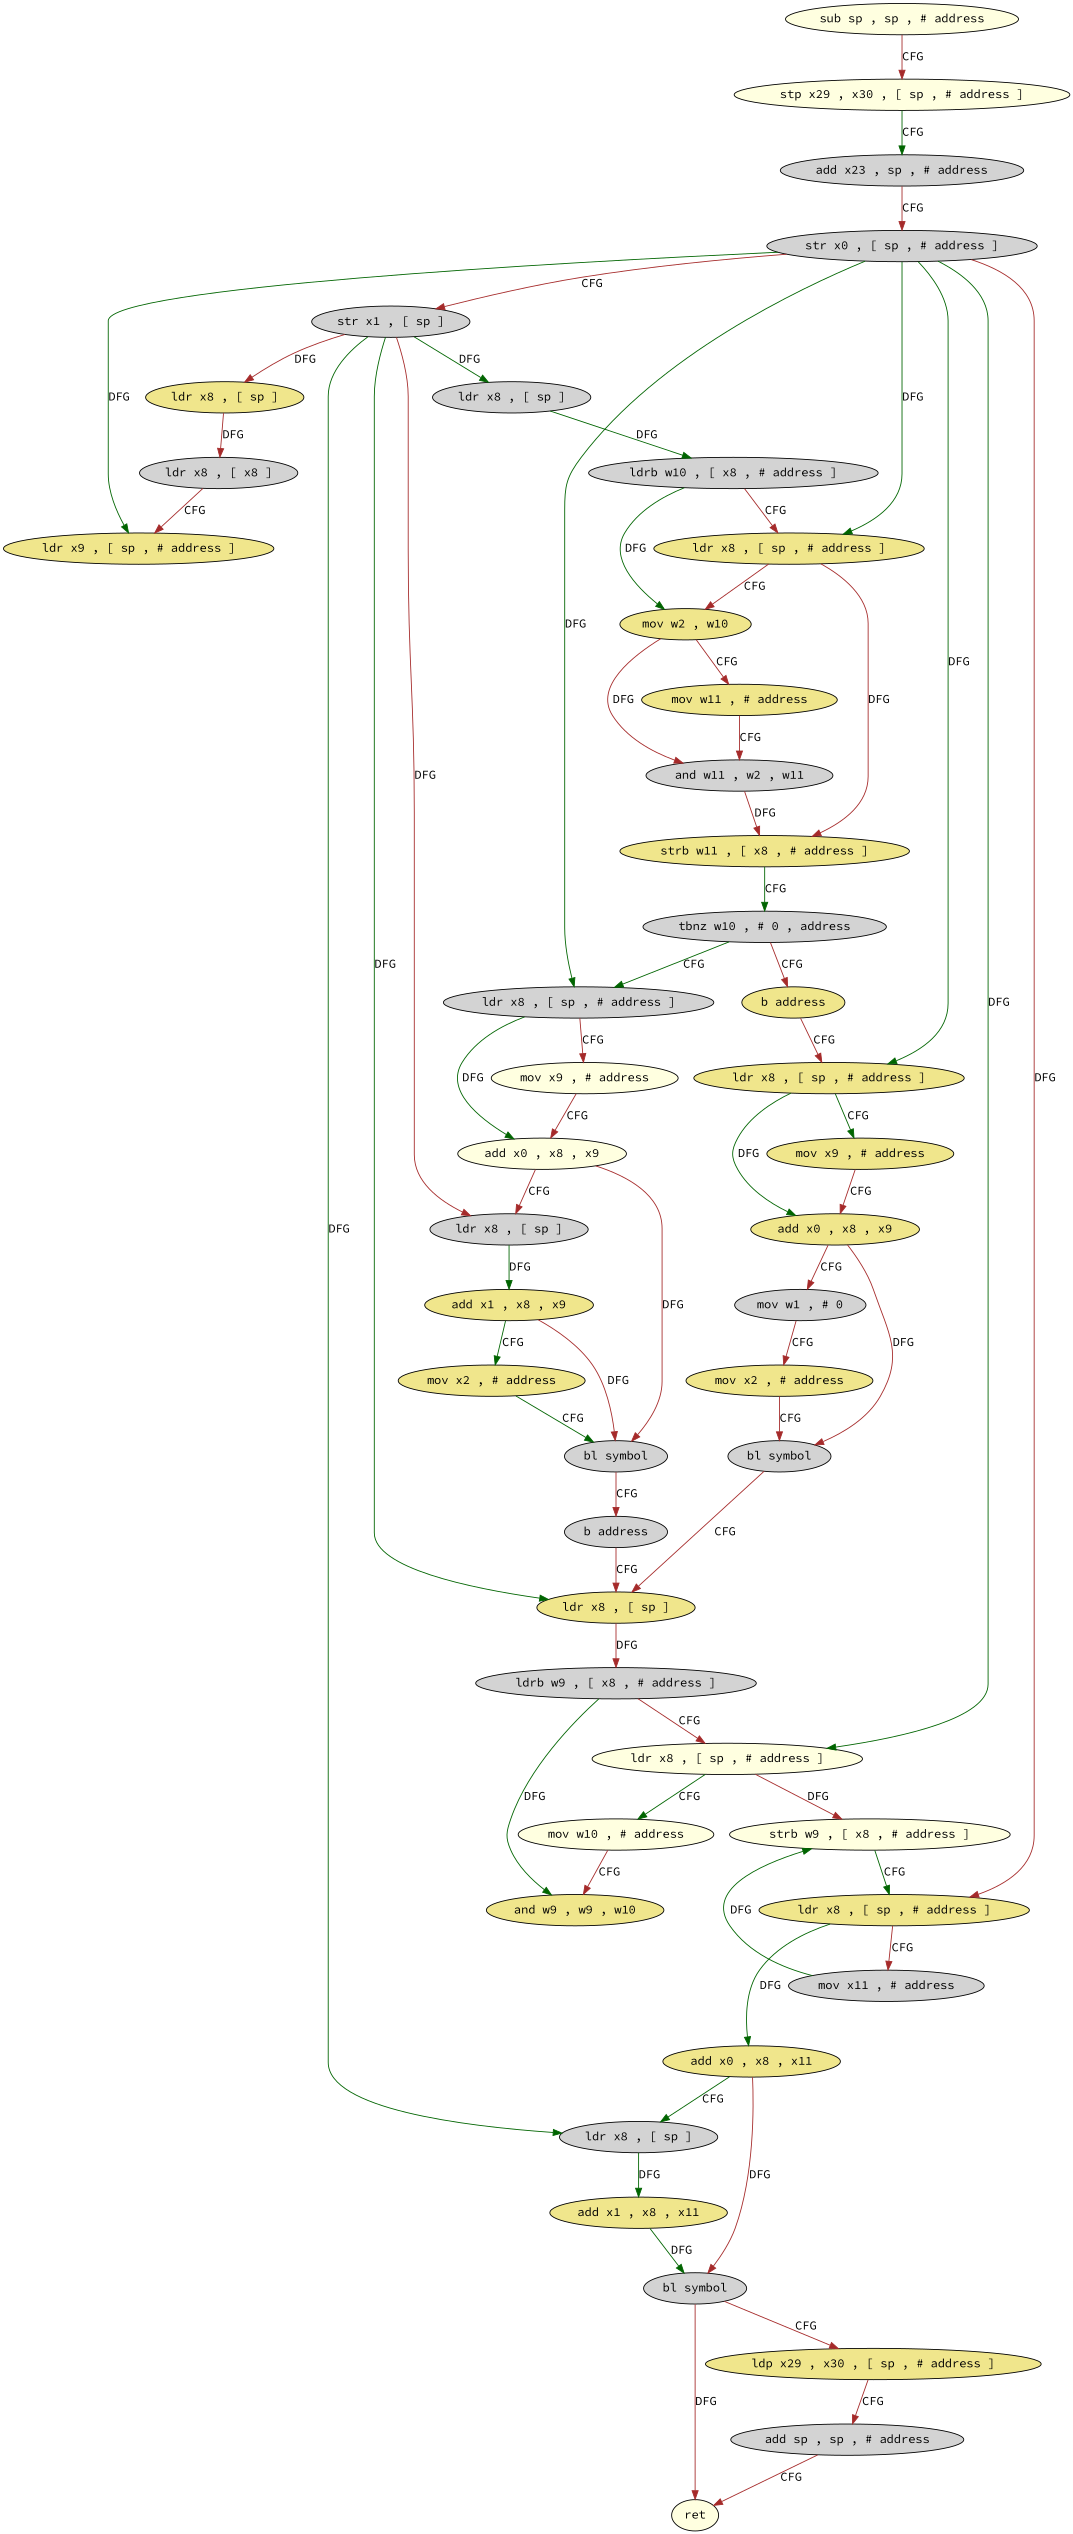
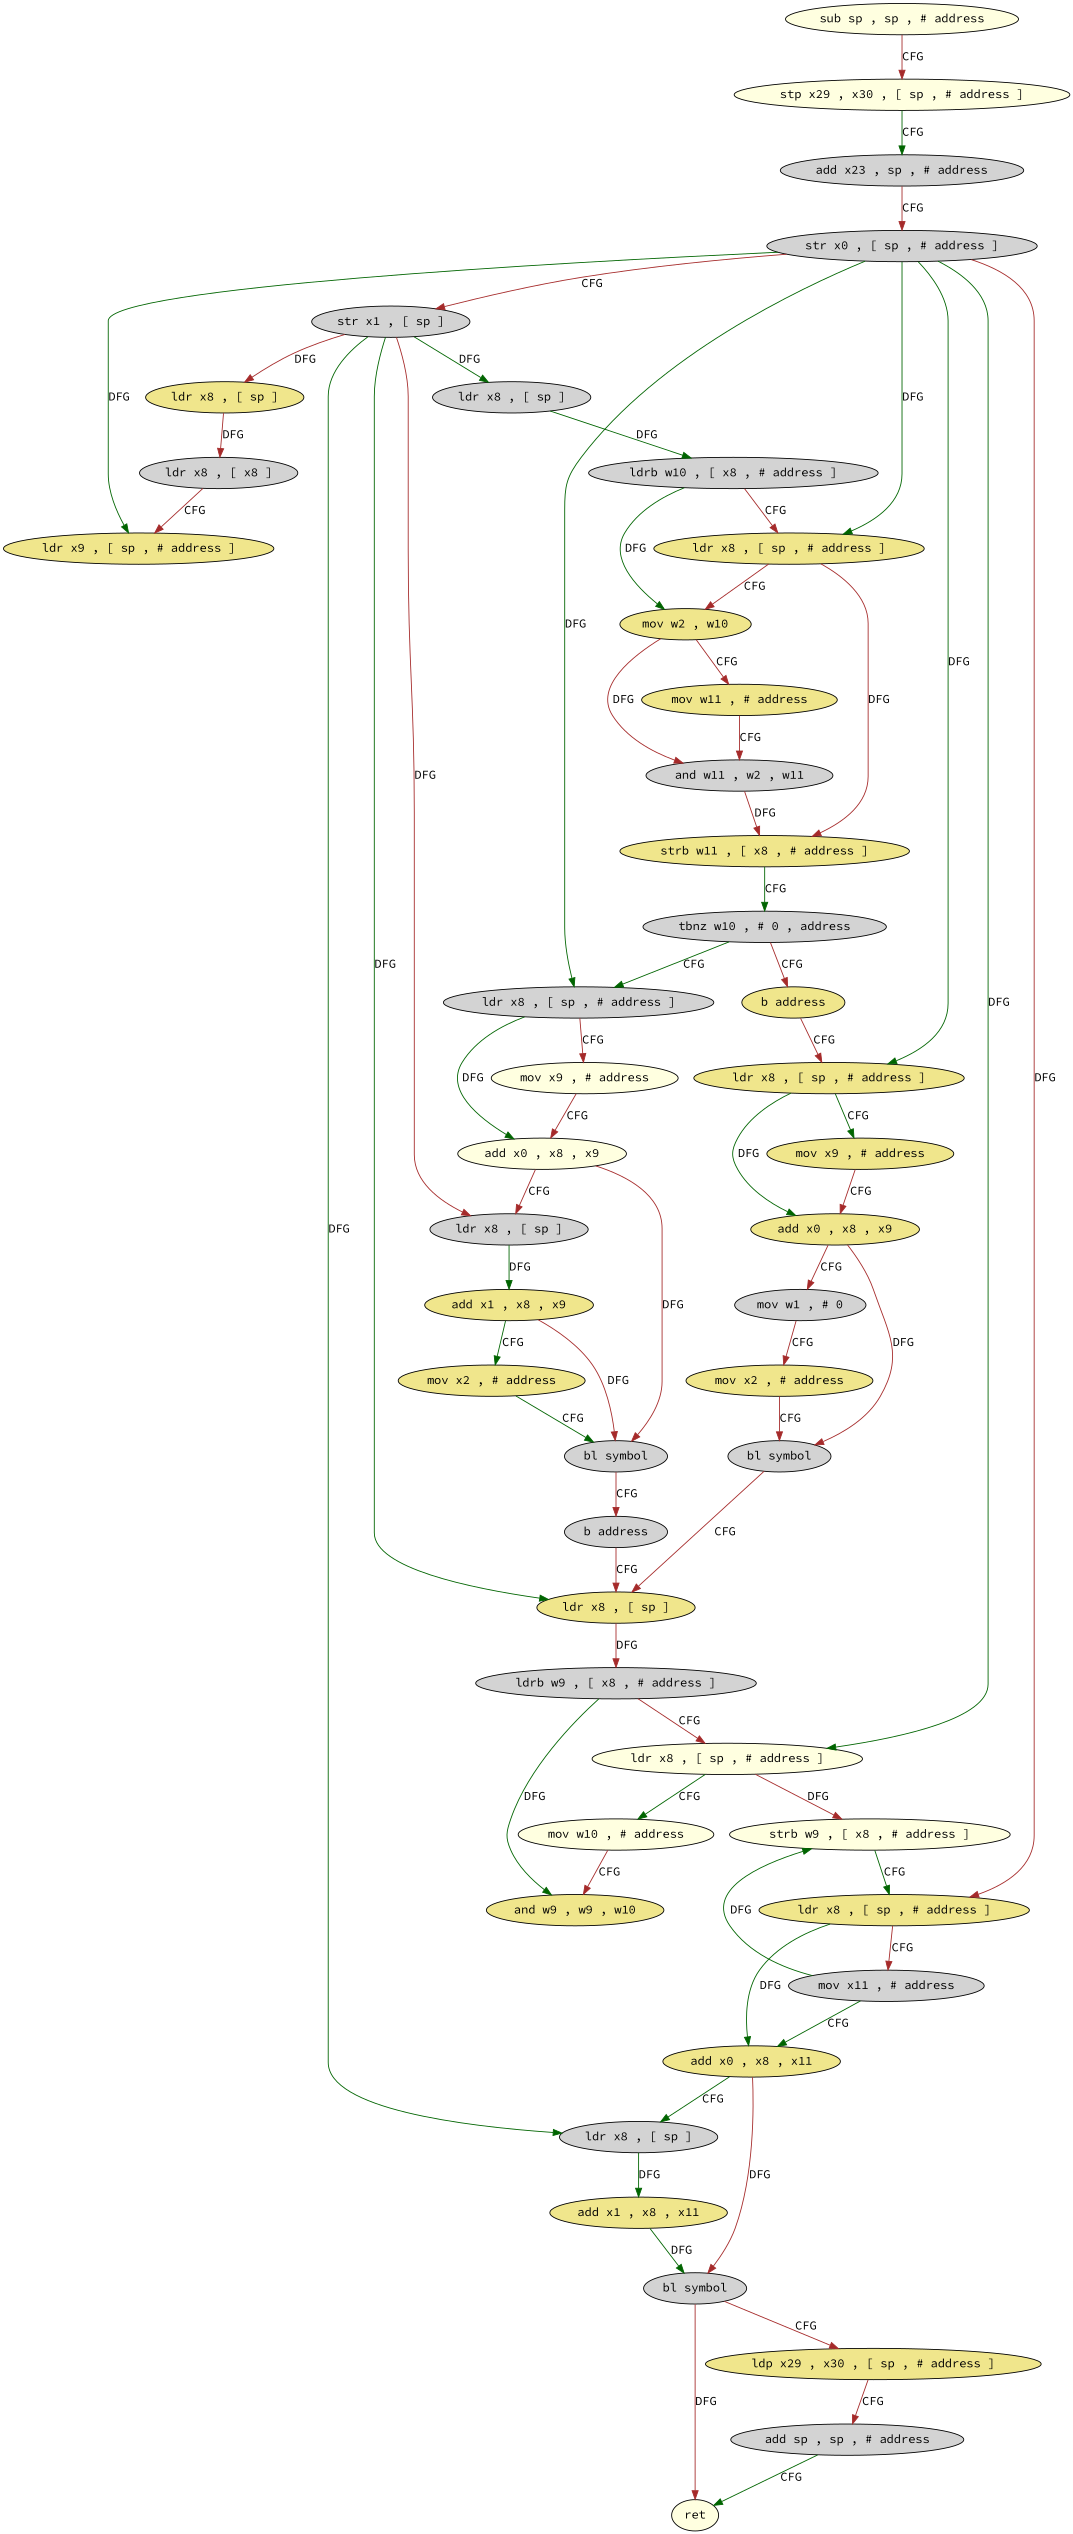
none -> (823, 2021)
(770, 2478) -> (770, 2478)
